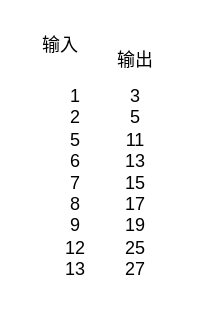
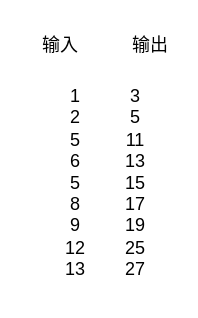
(136, 61) -> (151, 46)
(76, 183) -> (76, 183)
